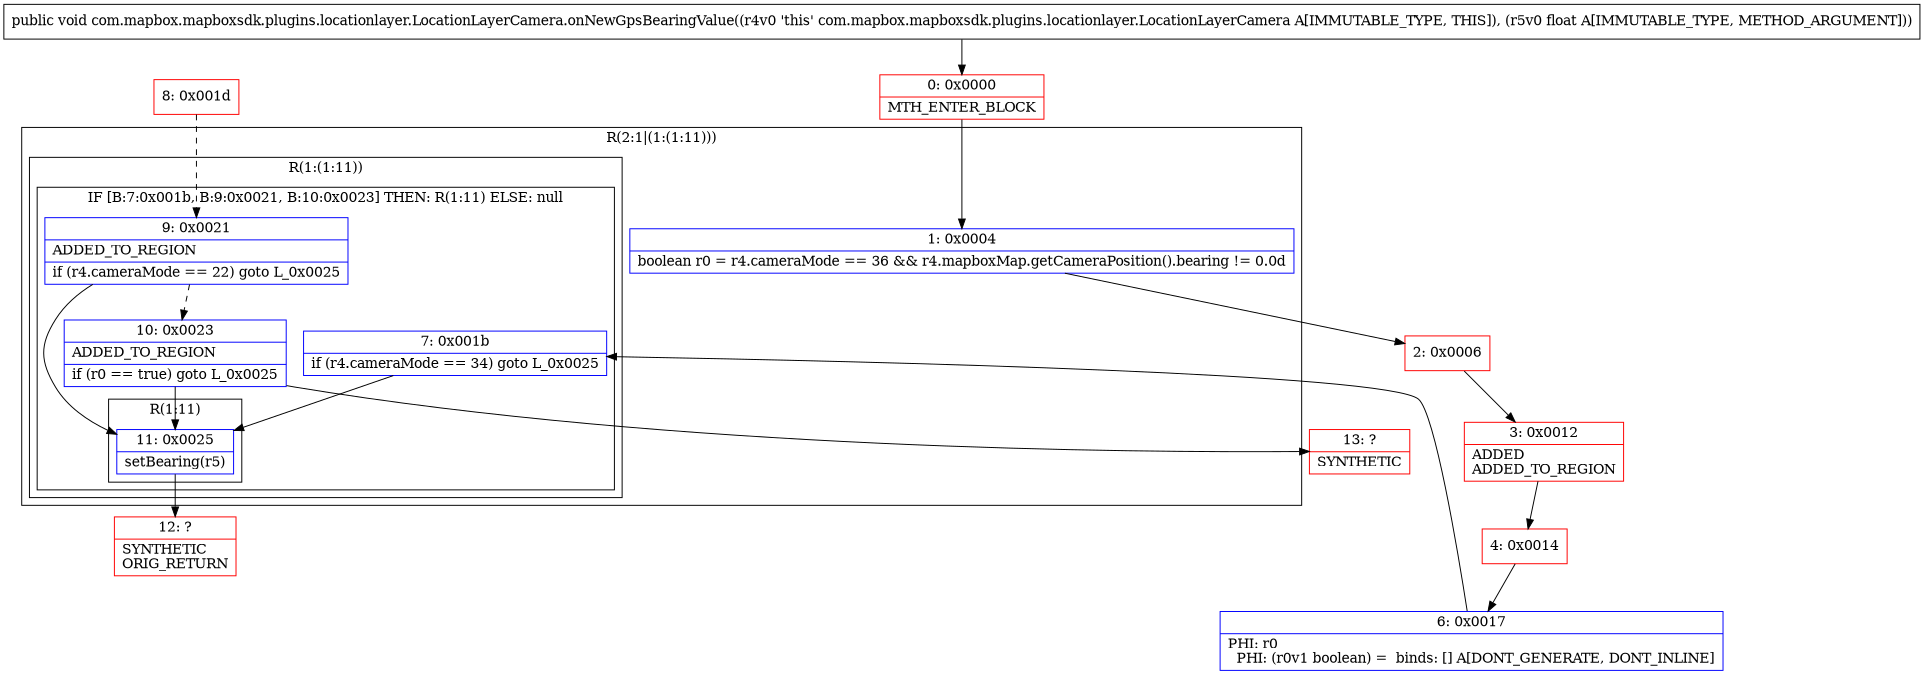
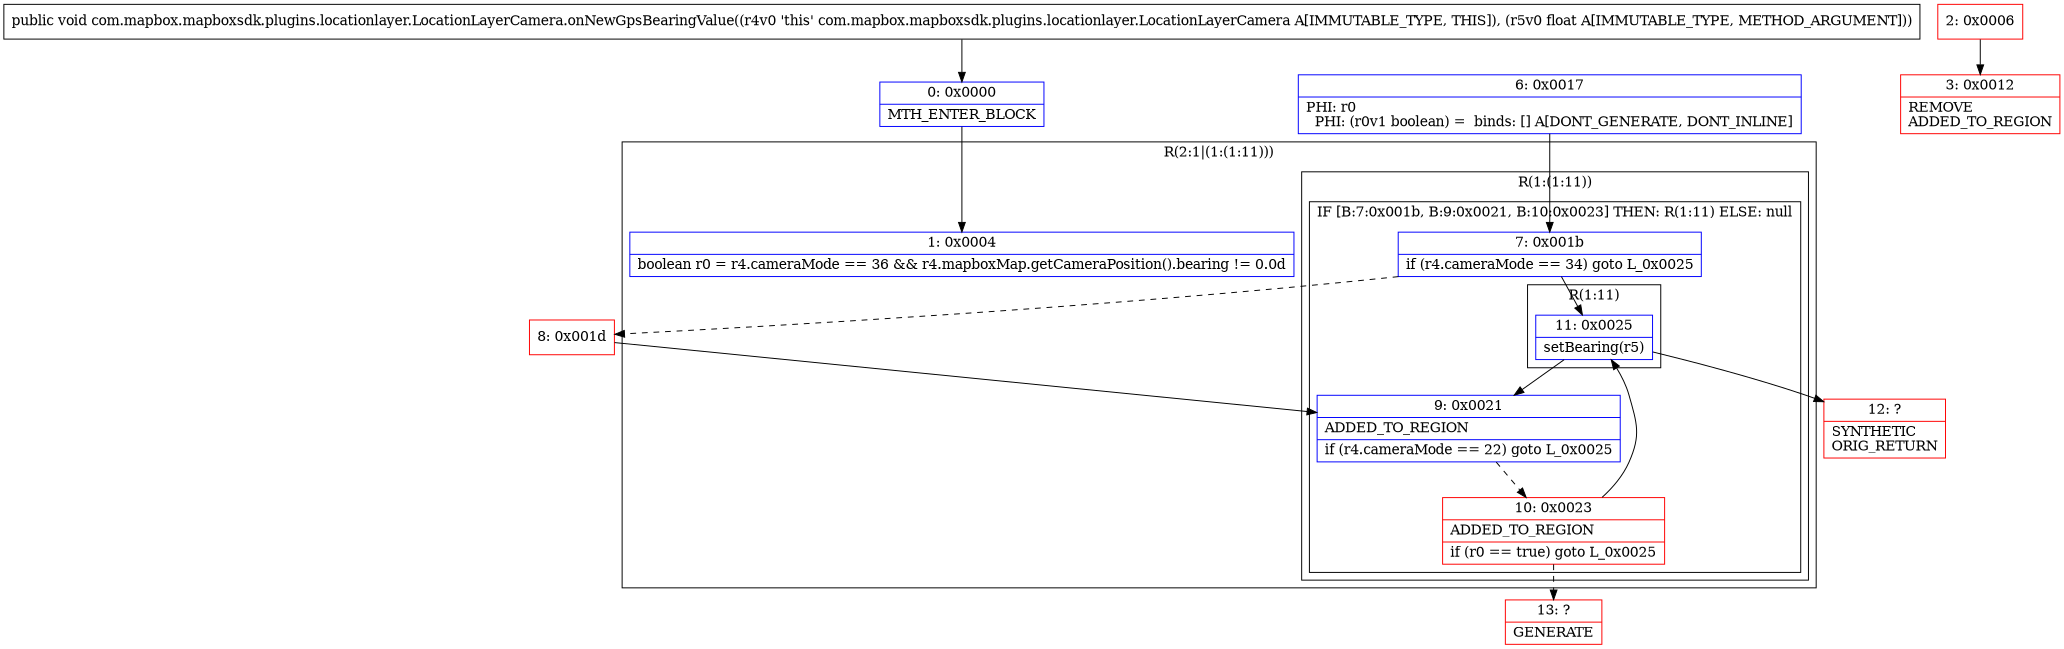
(962, 97) -> (962, 104)
(196, 164) -> (961, 377)
(1230, 307) -> none
none -> (1012, 310)
(175, 353) -> (1554, 531)
(45, 362) -> (1543, 375)
(792, 438) -> (1554, 577)
(1499, 455) -> (1941, 108)
(1360, 462) -> (1554, 633)
(1525, 546) -> none
